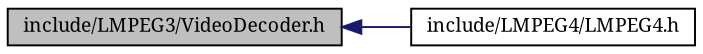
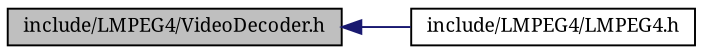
(175, 27) -> (175, 27)
